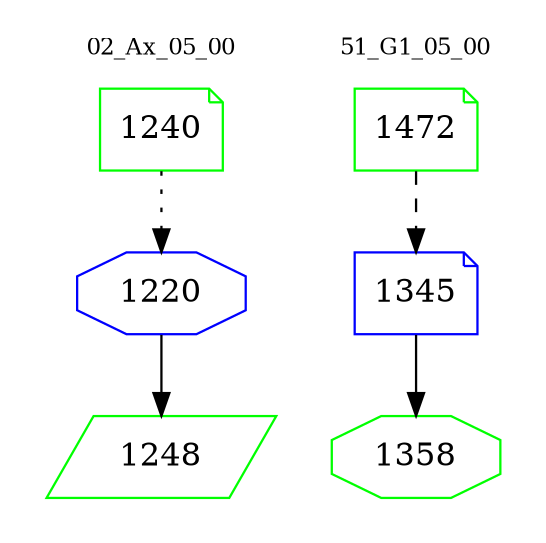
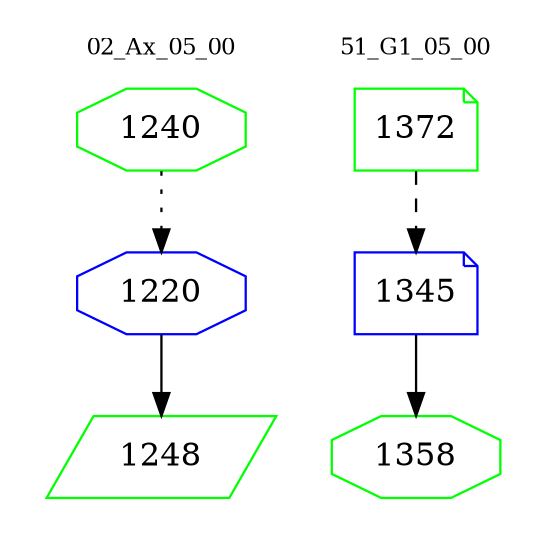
(161, 130) -> (161, 130)
(416, 130) -> (416, 130)
